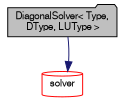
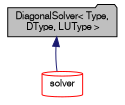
(69, 49) -> (56, 59)
